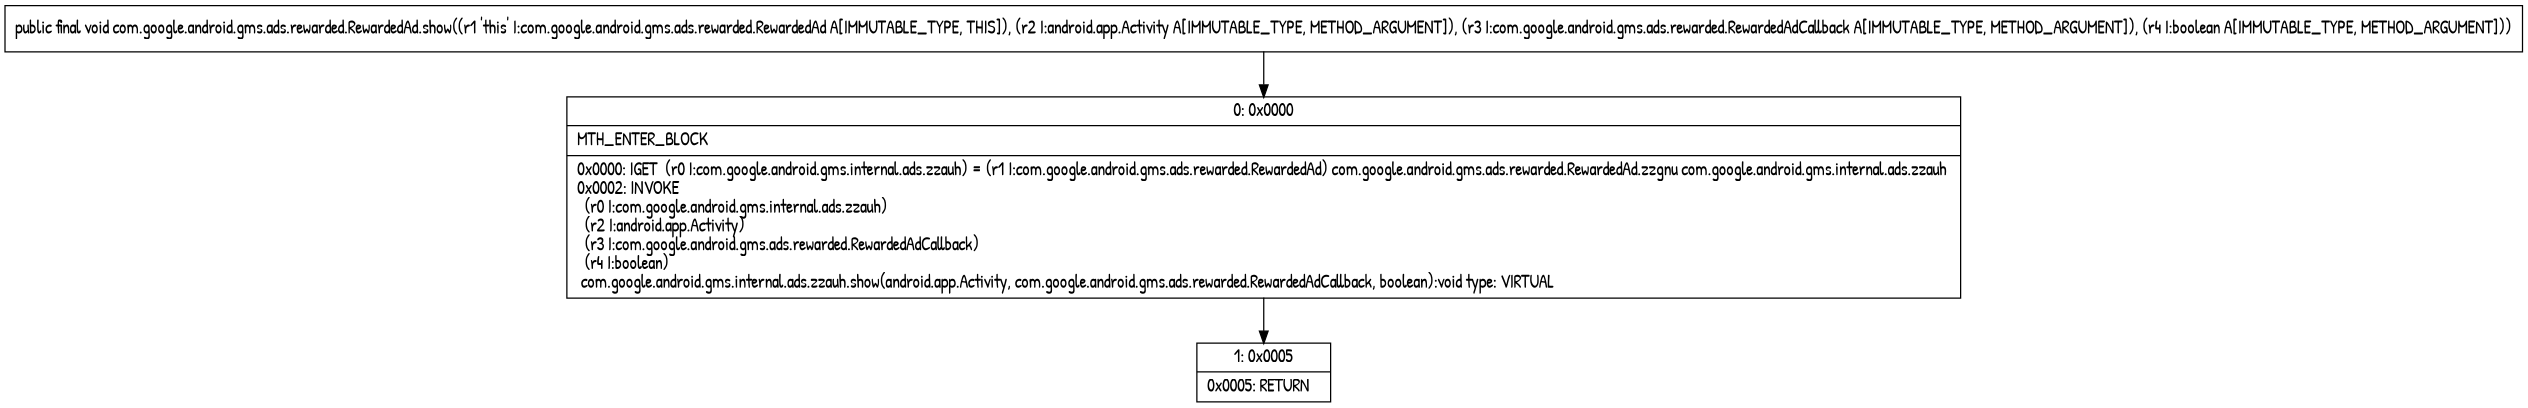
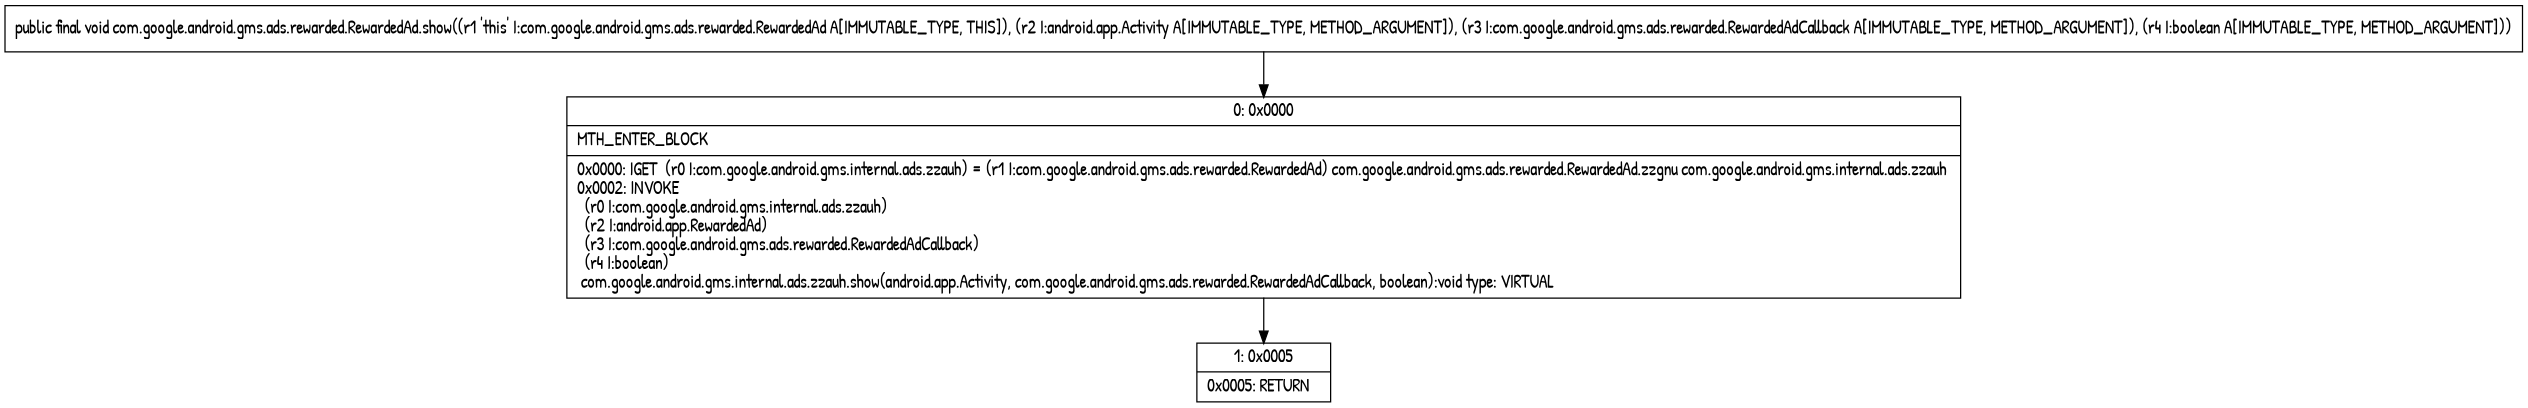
(661, 226) -> (672, 226)
